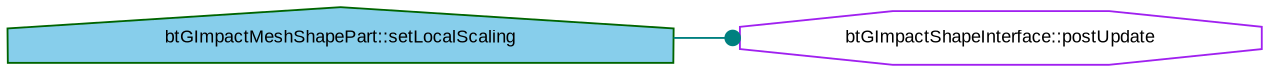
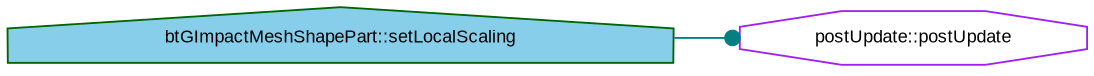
(1001, 38) -> (913, 38)
